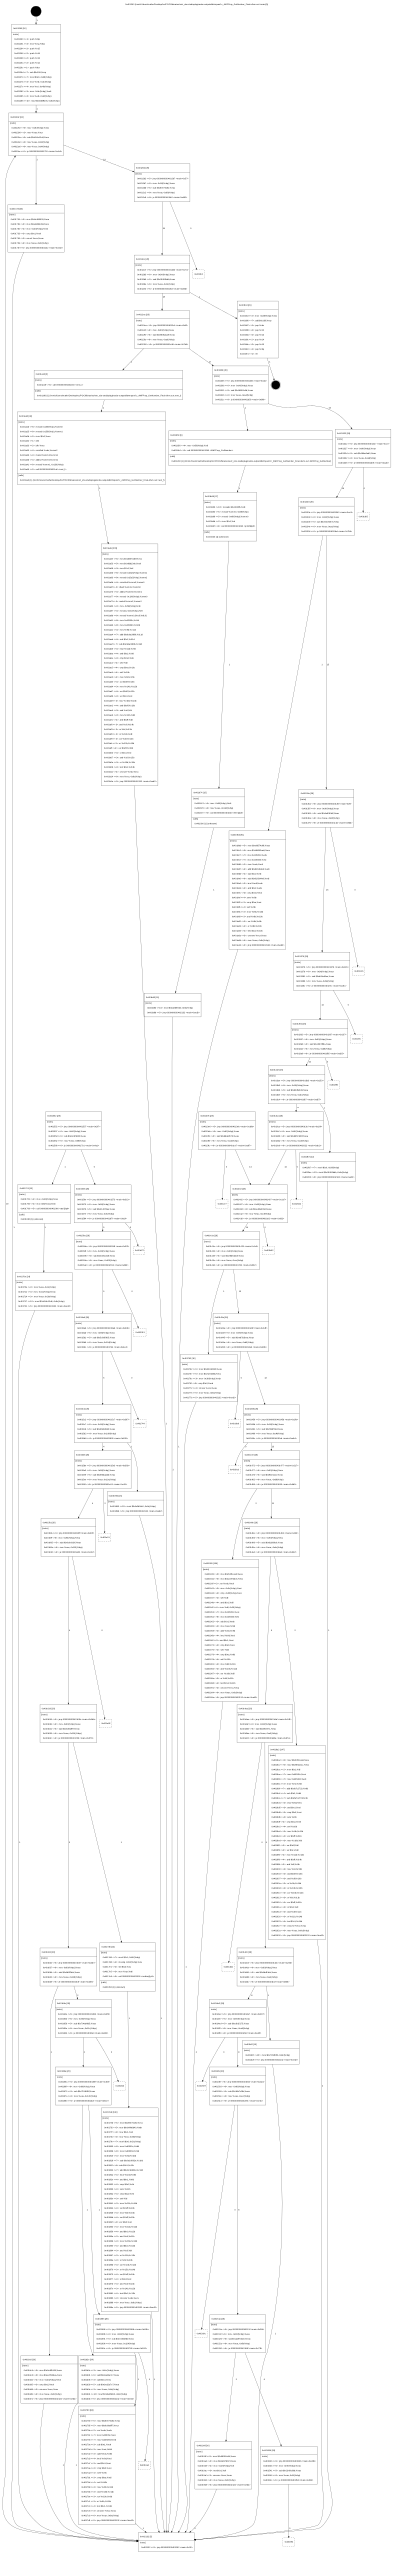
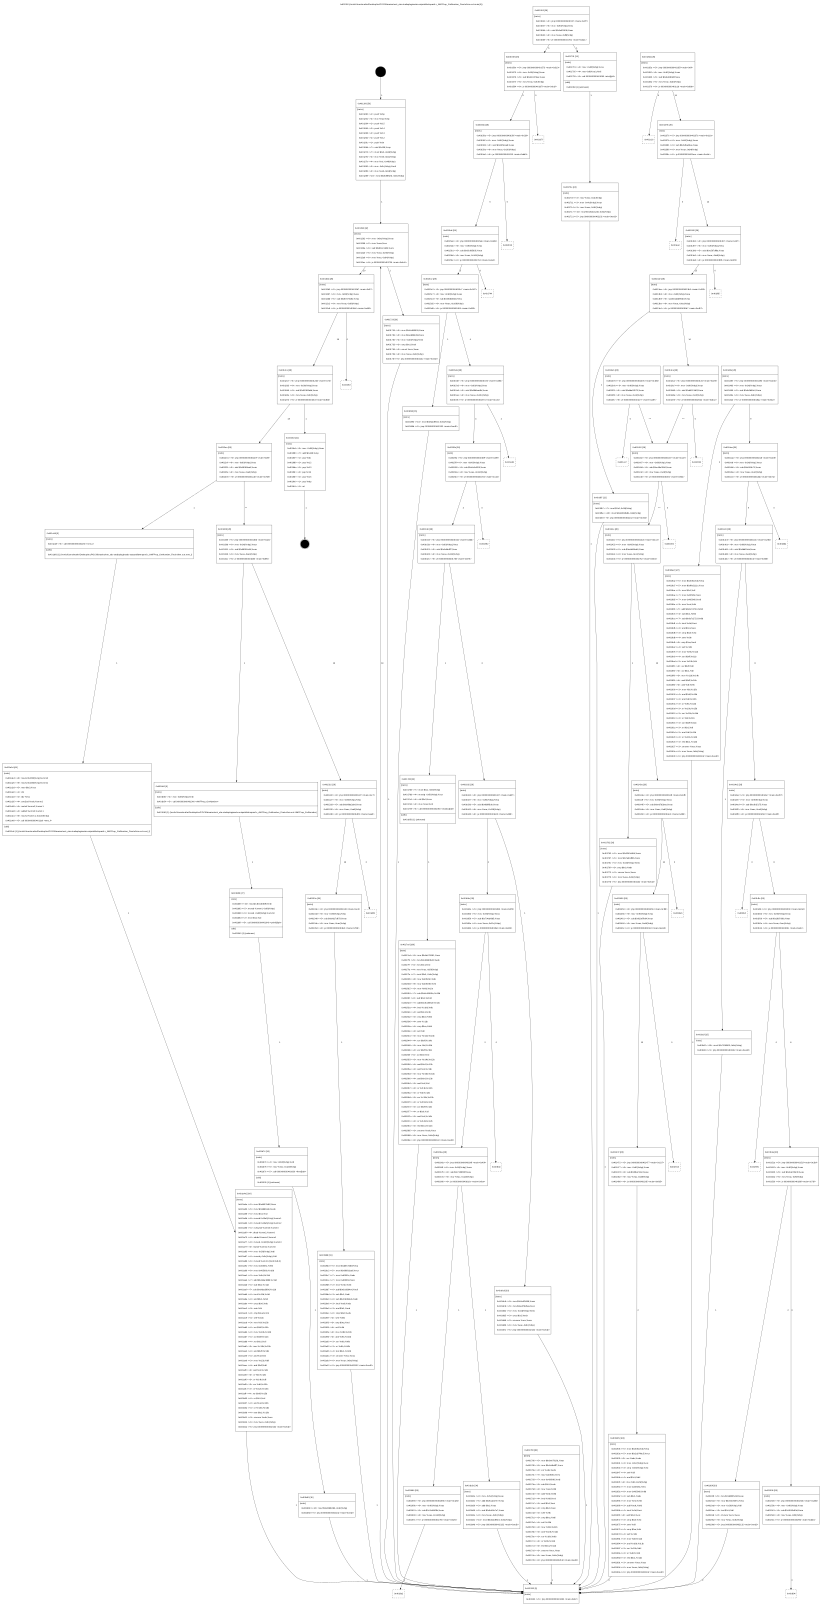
(326, 662) -> none
(271, 1503) -> none
(137, 2379) -> none
